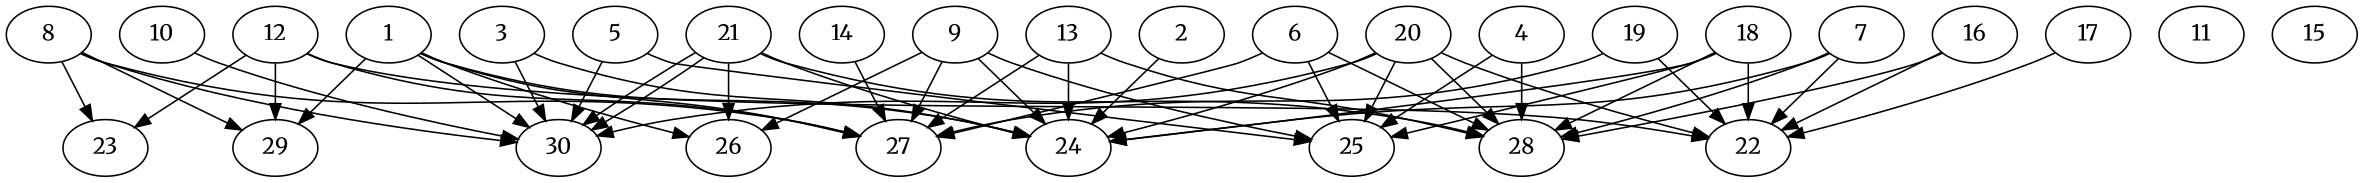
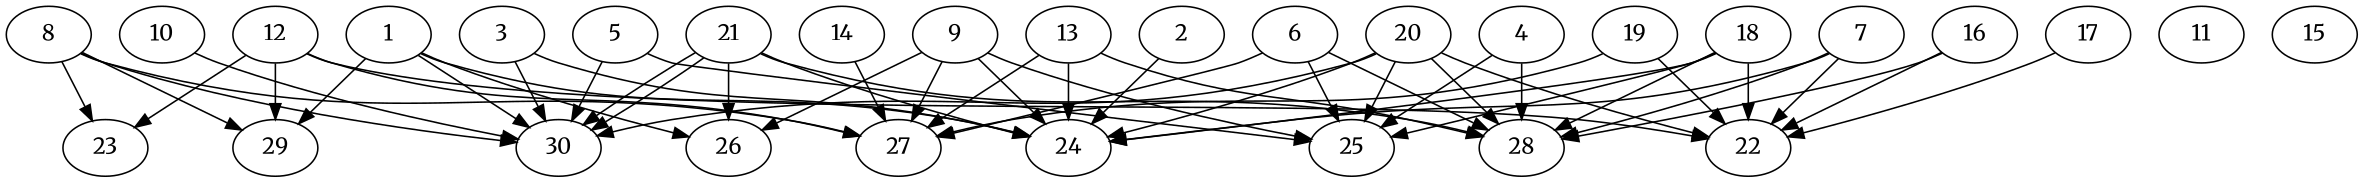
(631, 99) -> none
